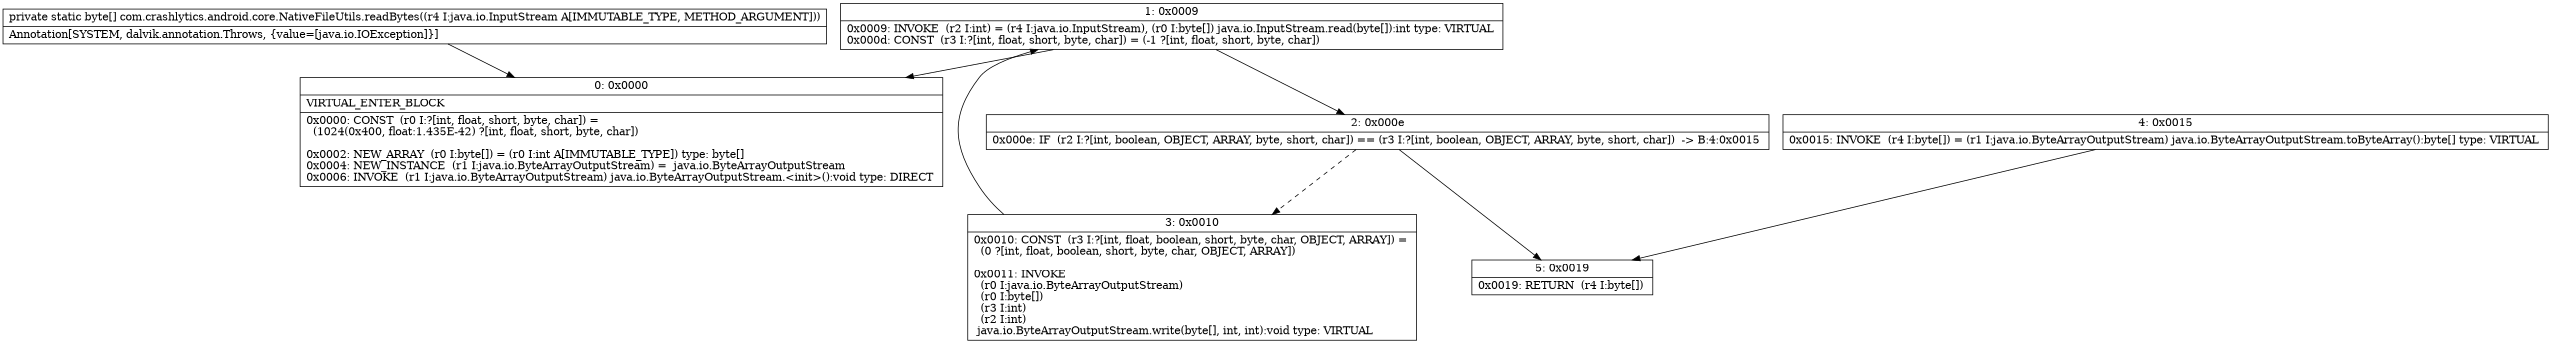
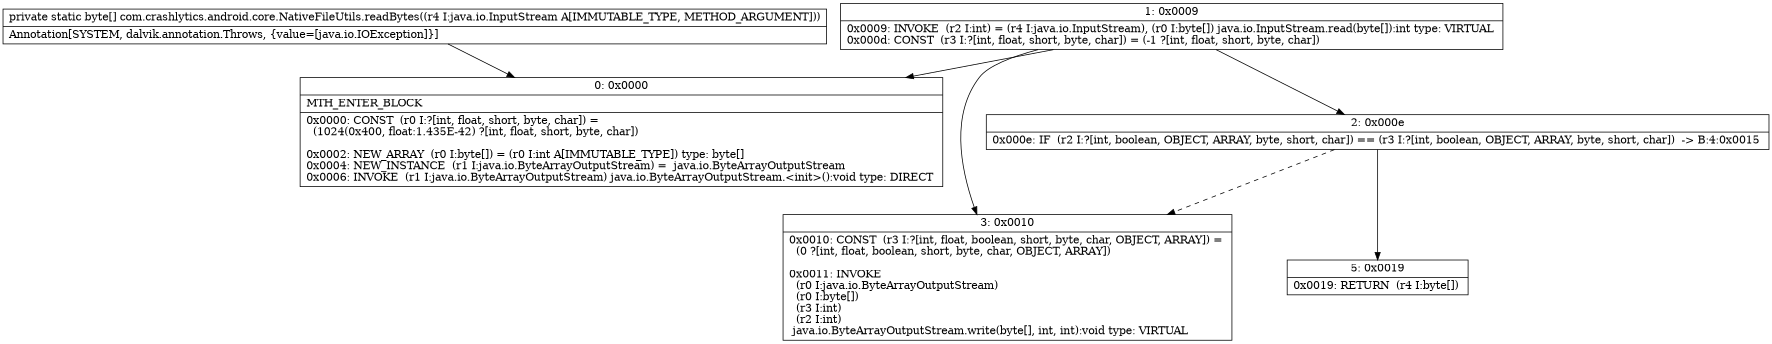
(375, 103) -> (364, 103)
(959, 122) -> (964, 109)
(2166, 132) -> none
